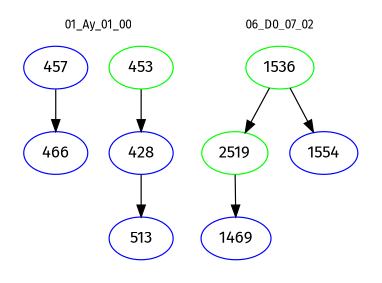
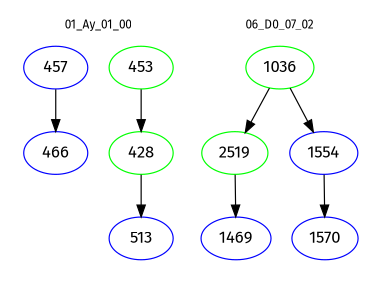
(280, 68) -> (280, 68)
(141, 153) -> (141, 153)
none -> (325, 238)
